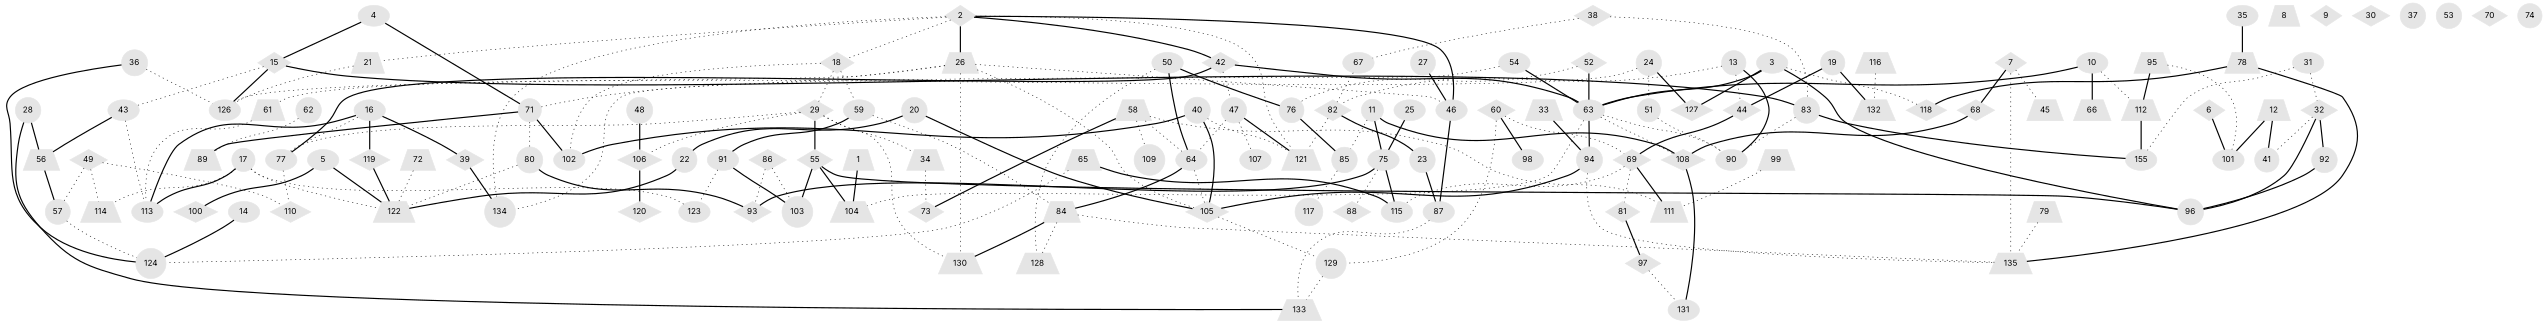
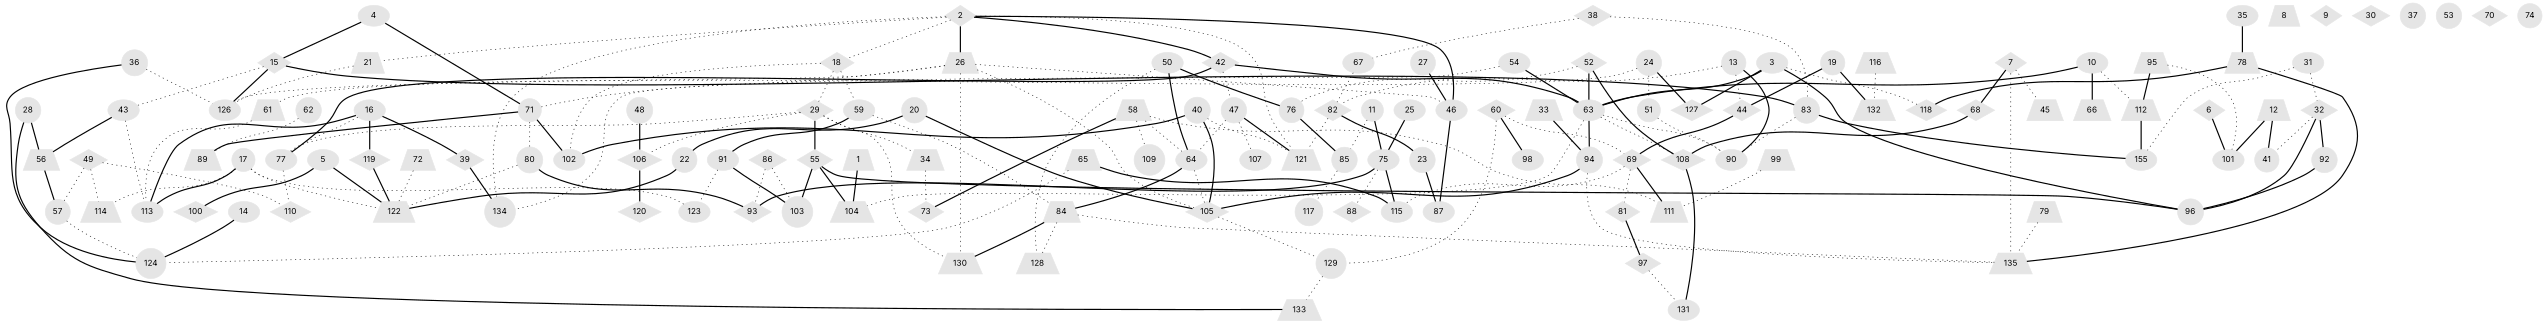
(1527, 137) -> (1627, 118)
(1325, 238) -> none
